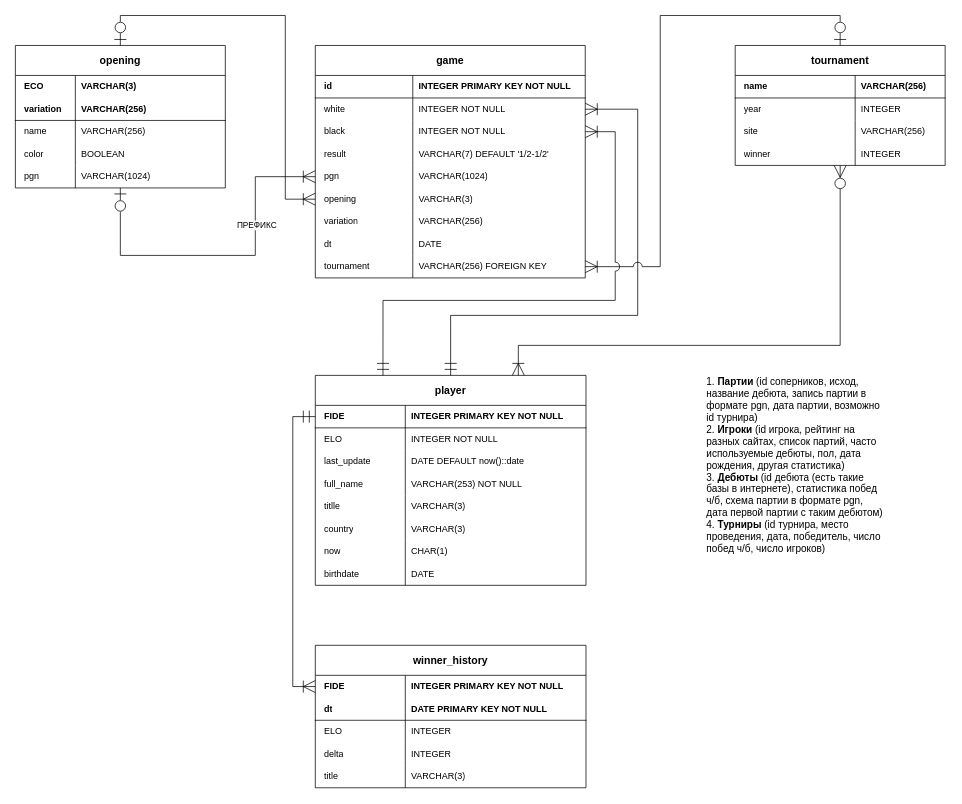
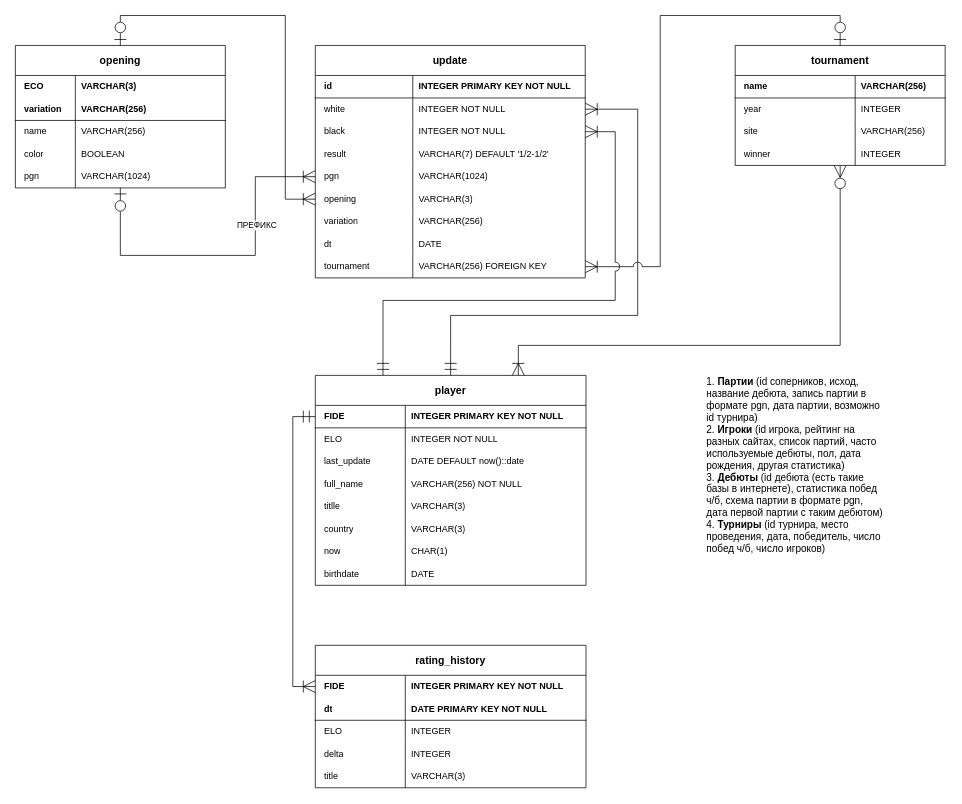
(450, 60) -> (450, 60)
(462, 484) -> (462, 484)
(451, 660) -> (451, 660)
